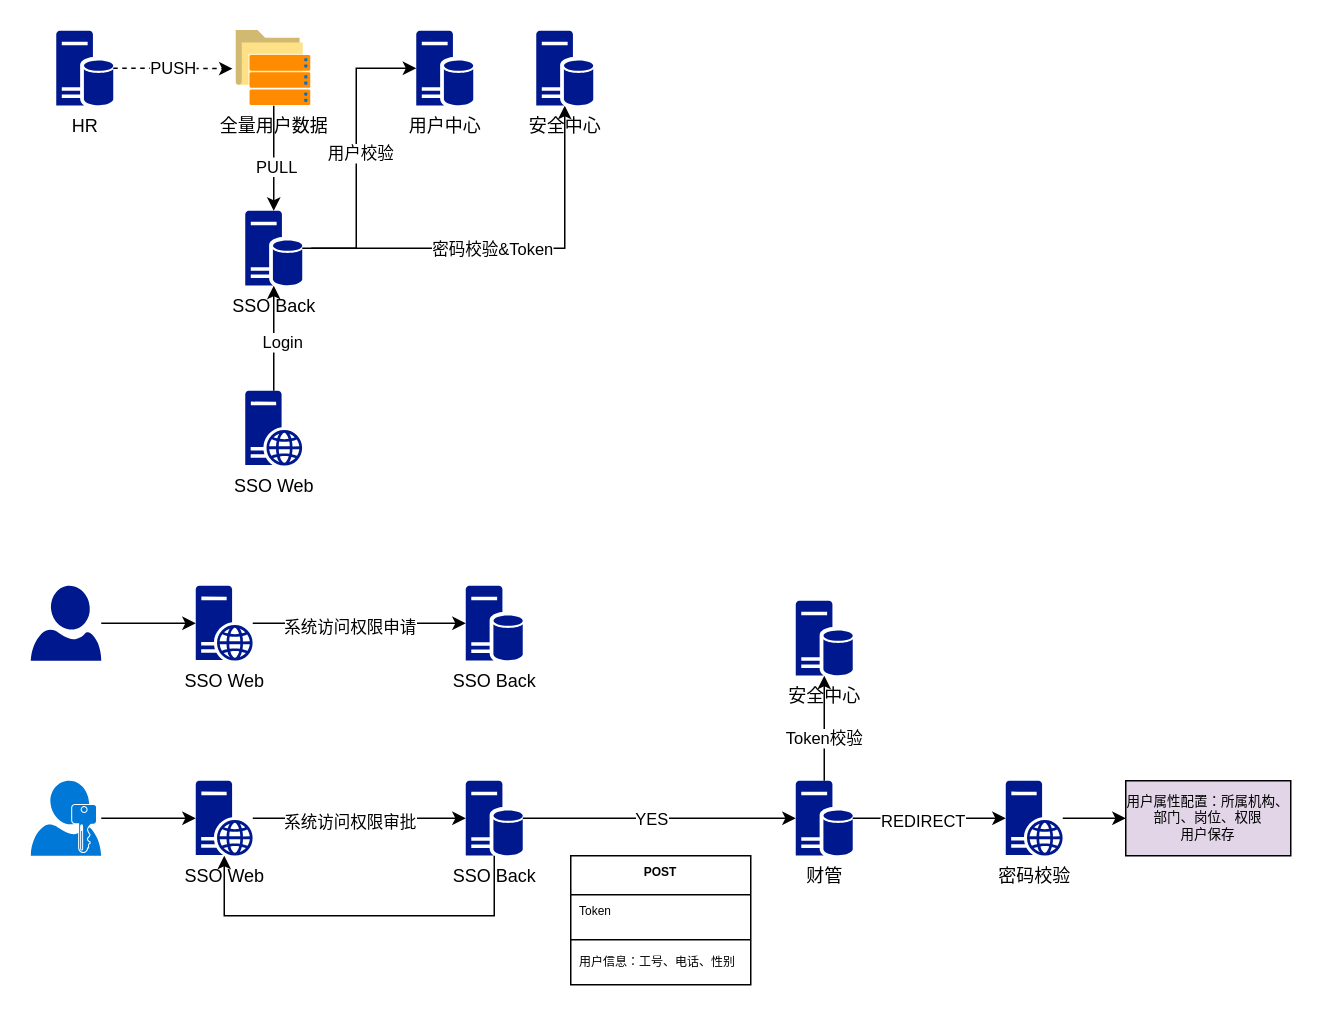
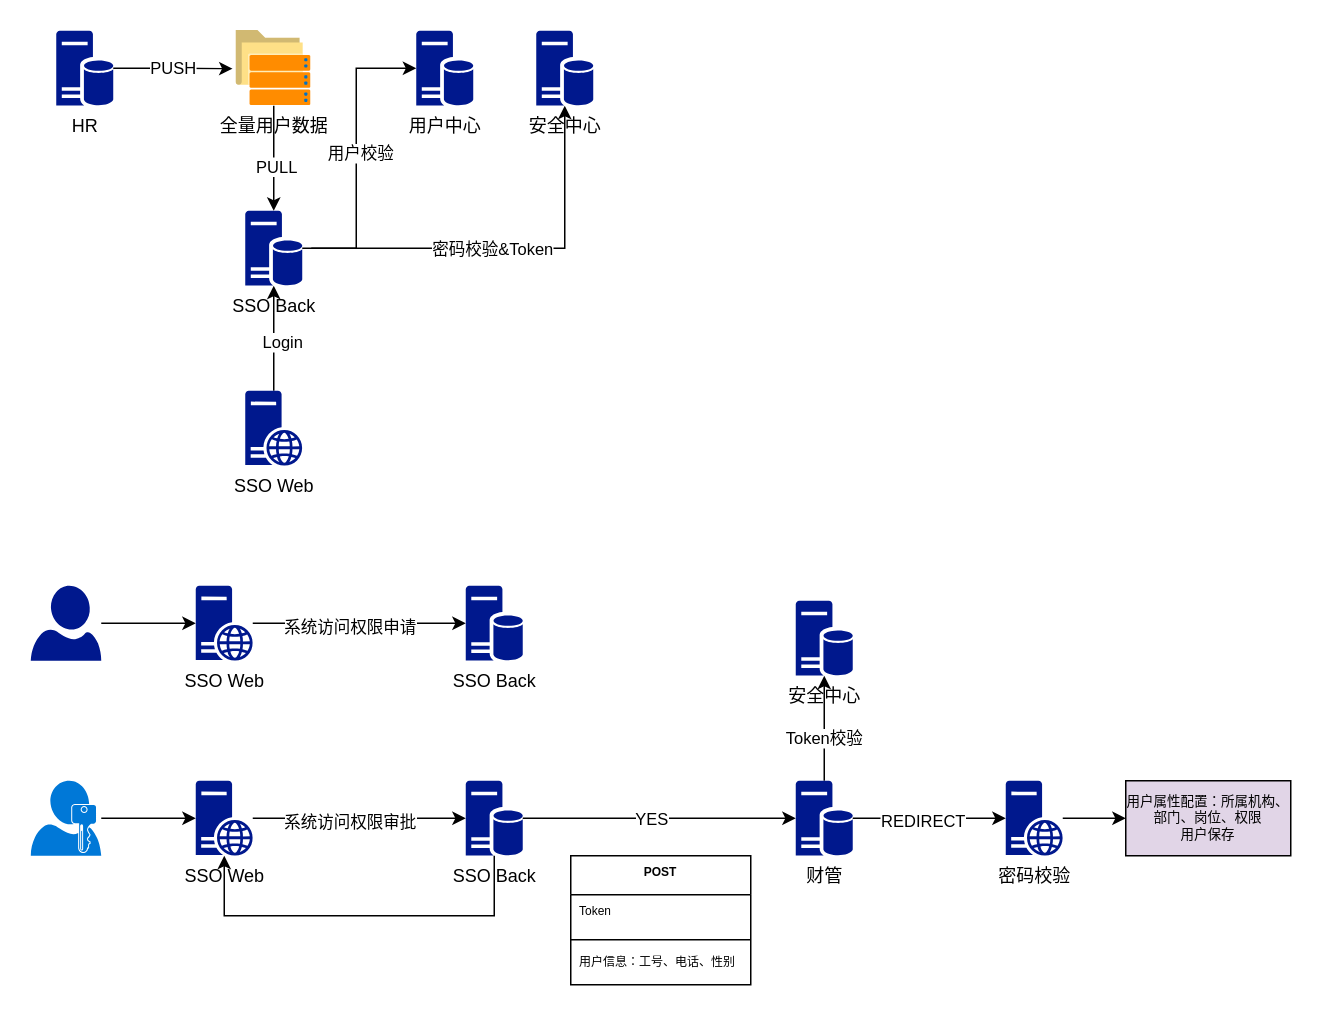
(132, 68) -> (132, 68)
